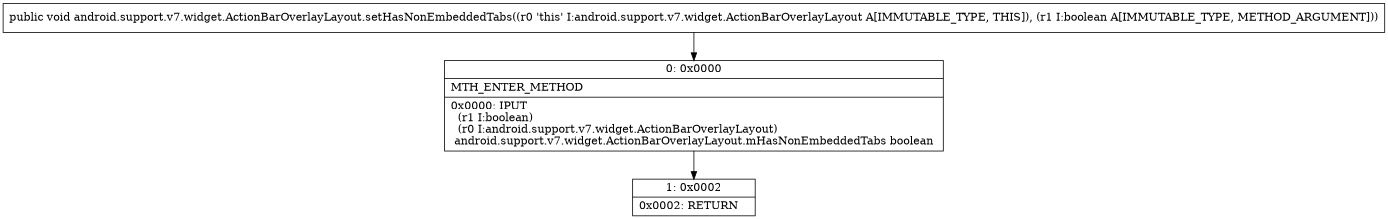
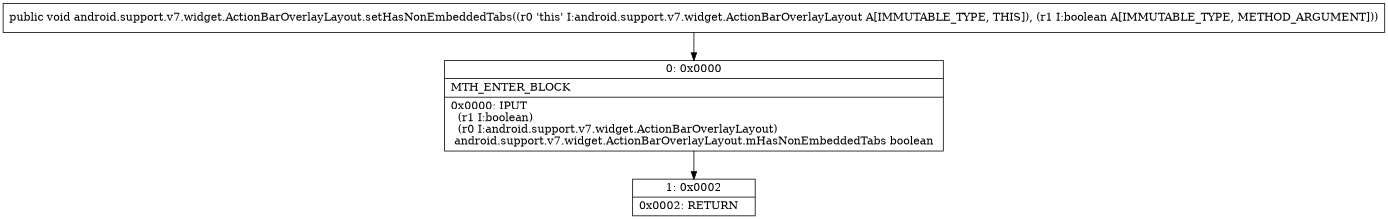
(517, 87) -> (511, 87)
